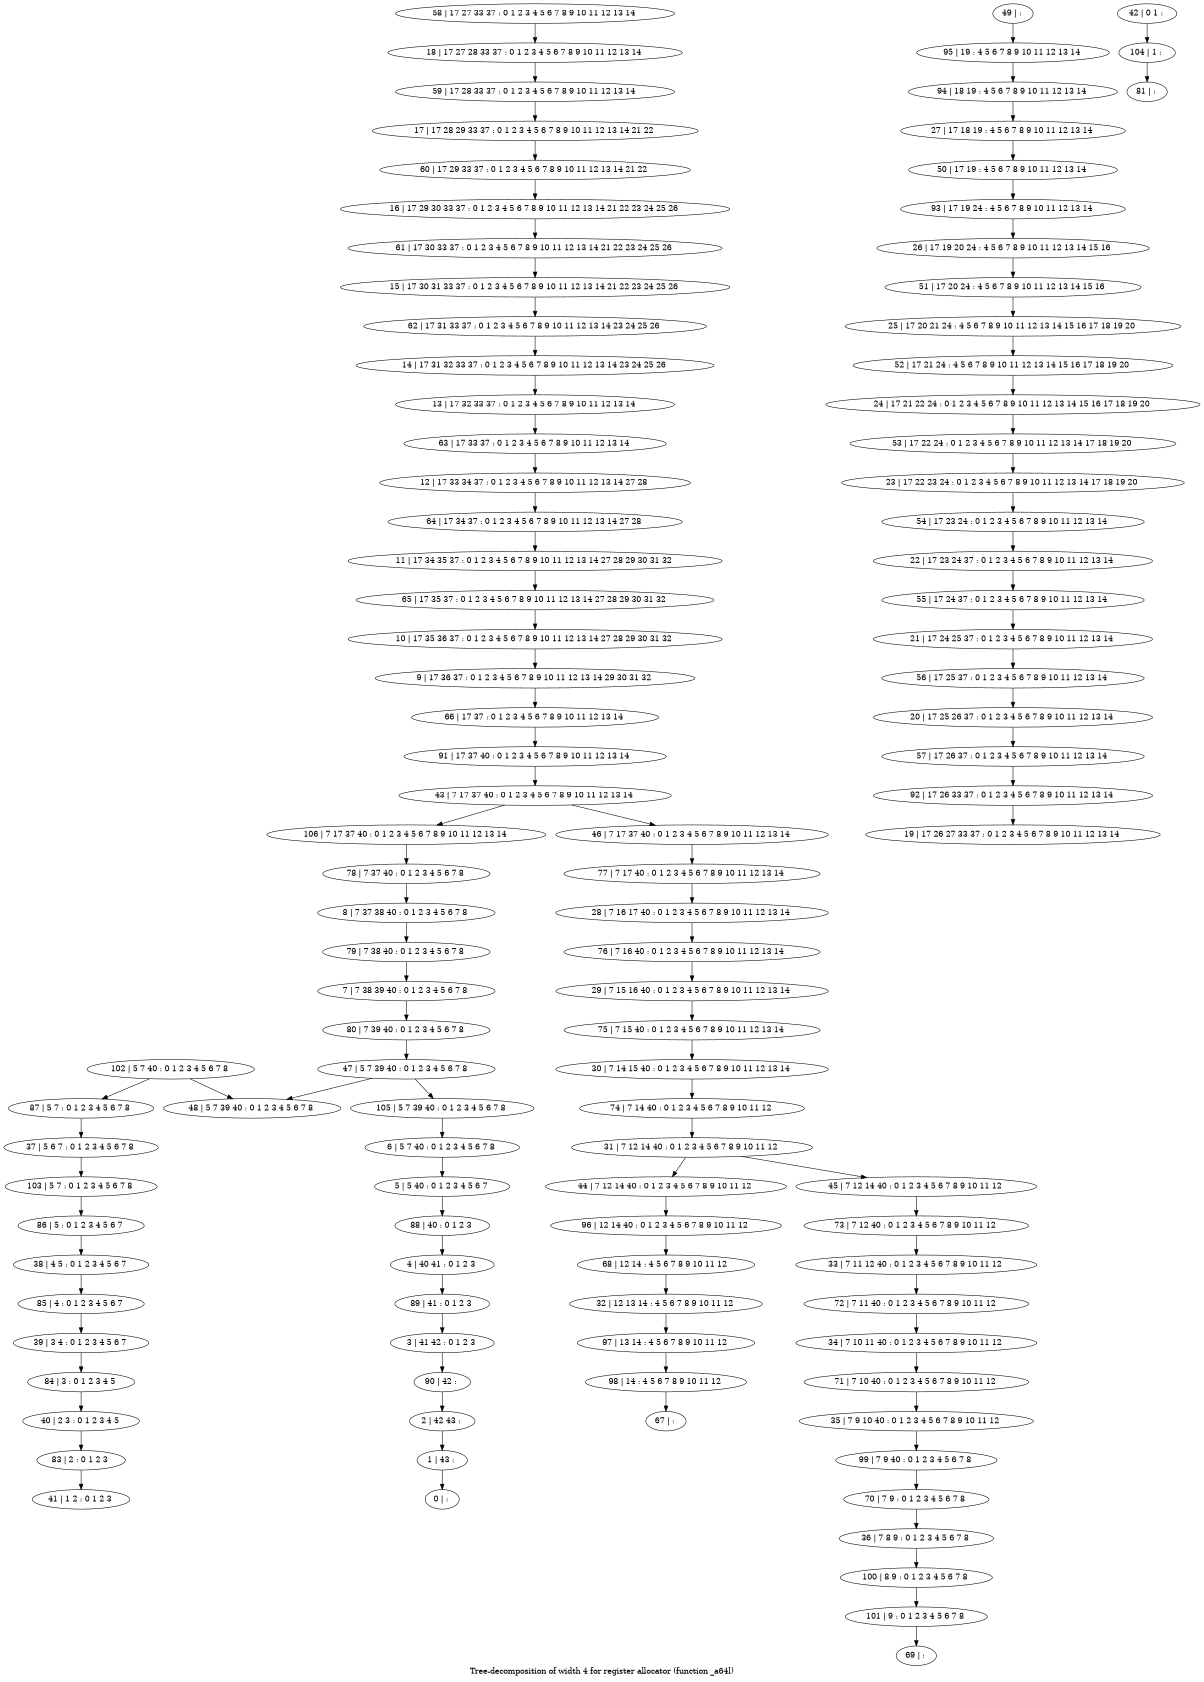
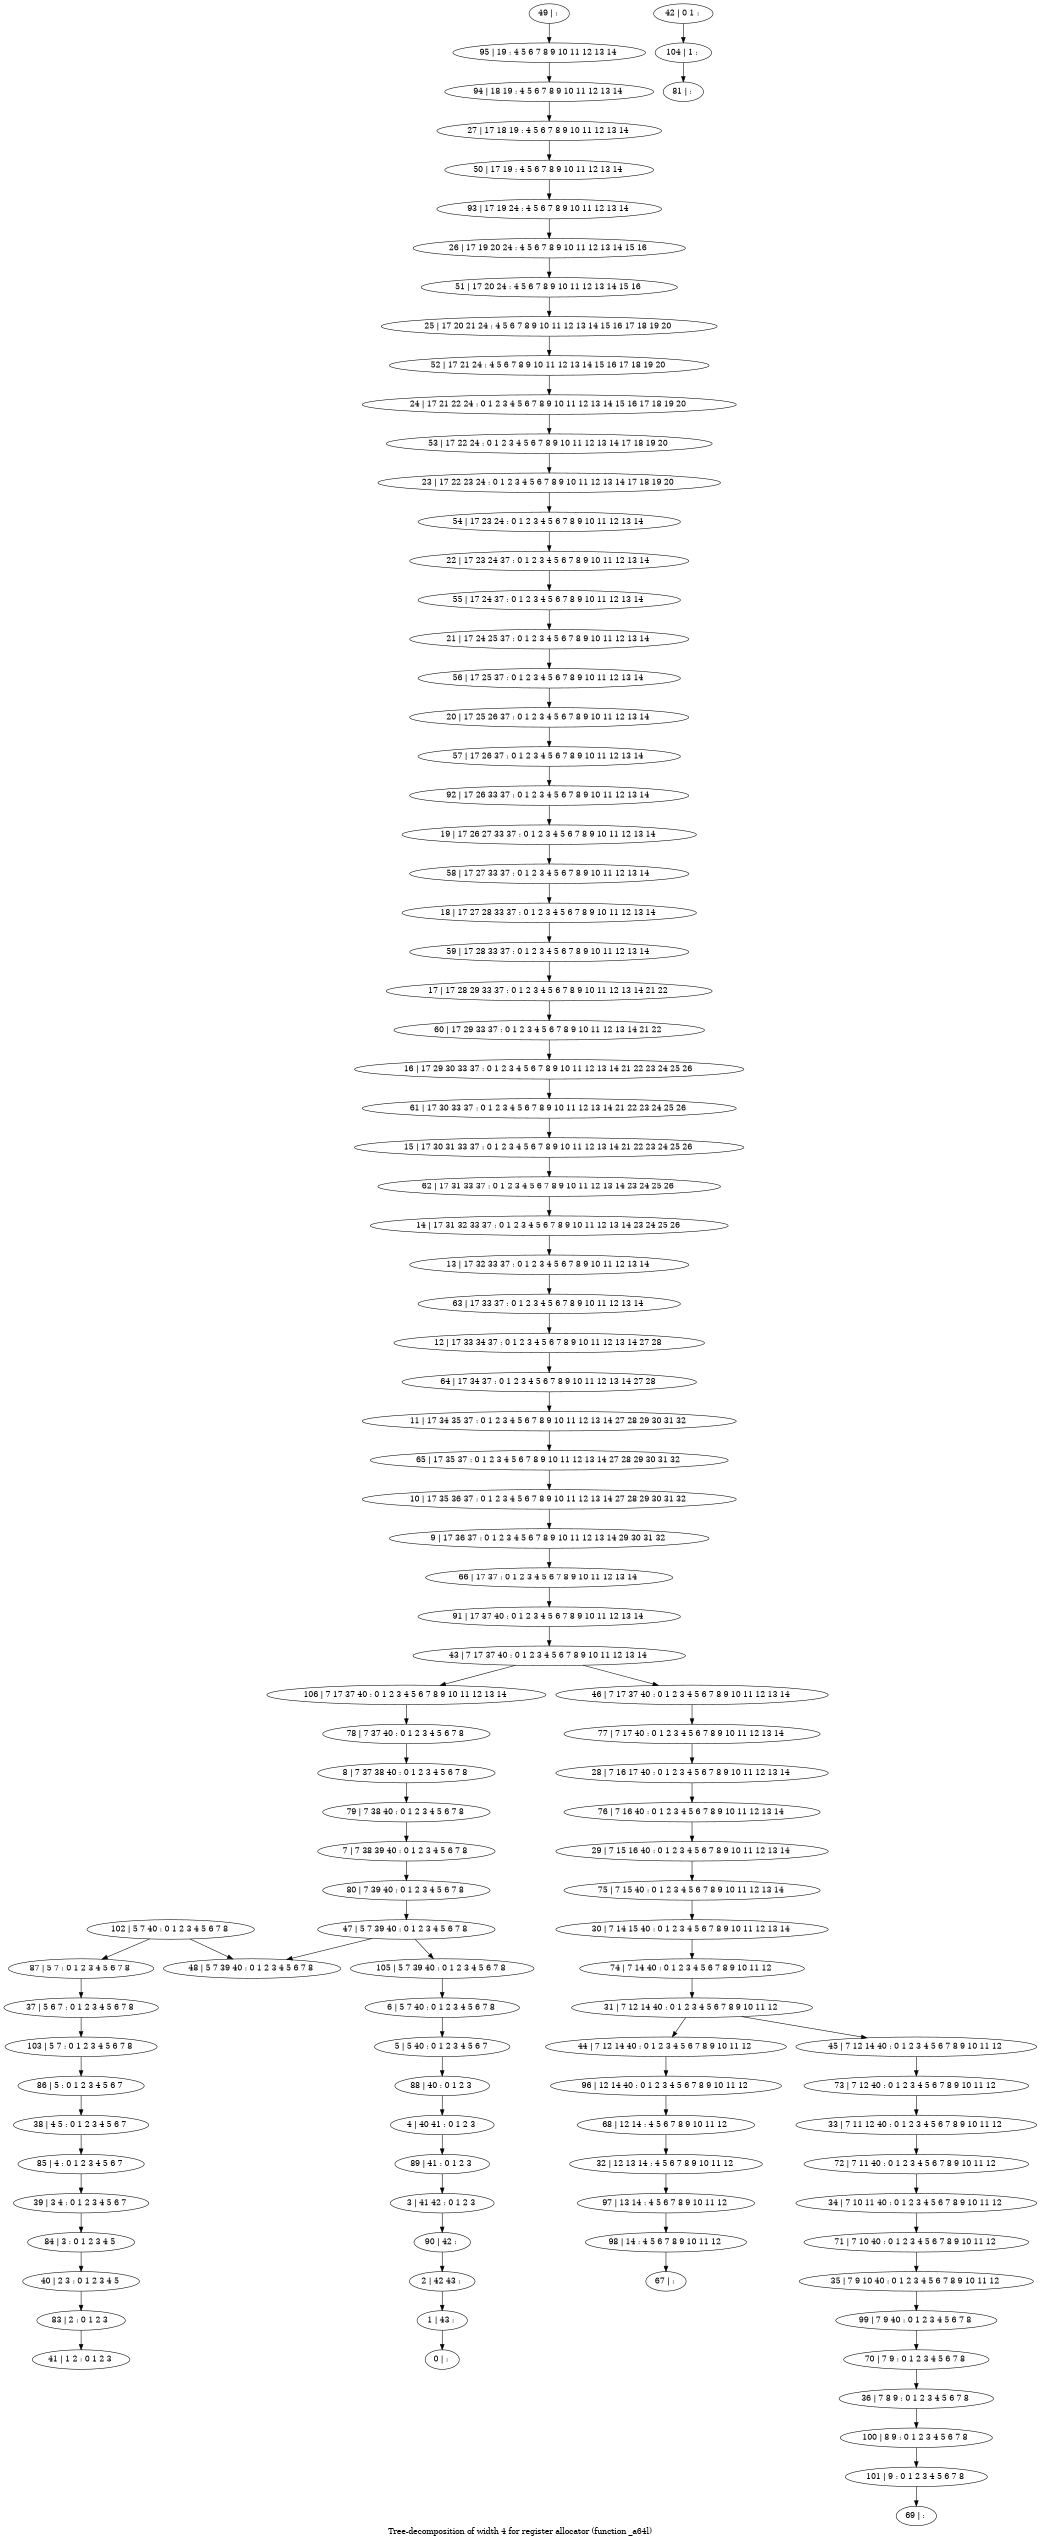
none -> (549, 852)
